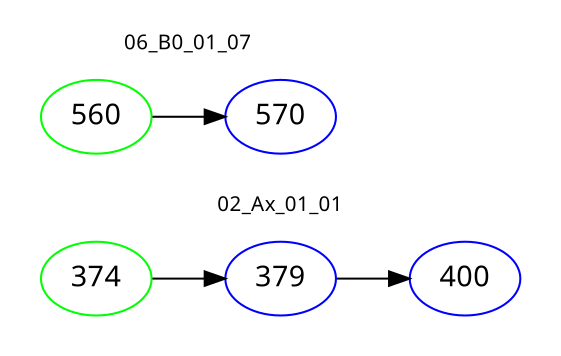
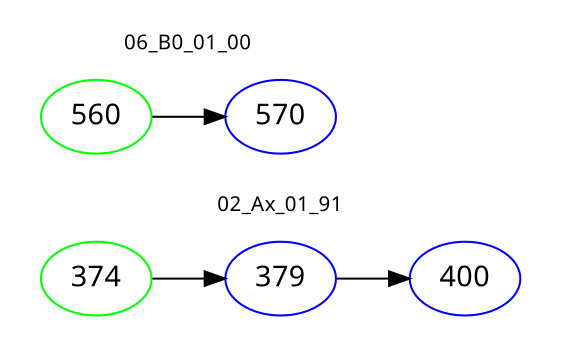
(188, 44) -> (188, 44)
(281, 206) -> (281, 206)
